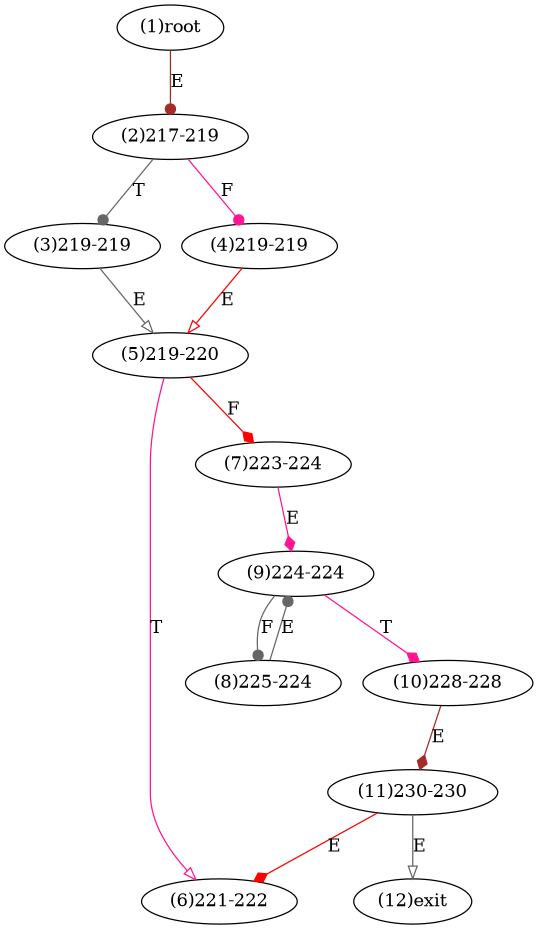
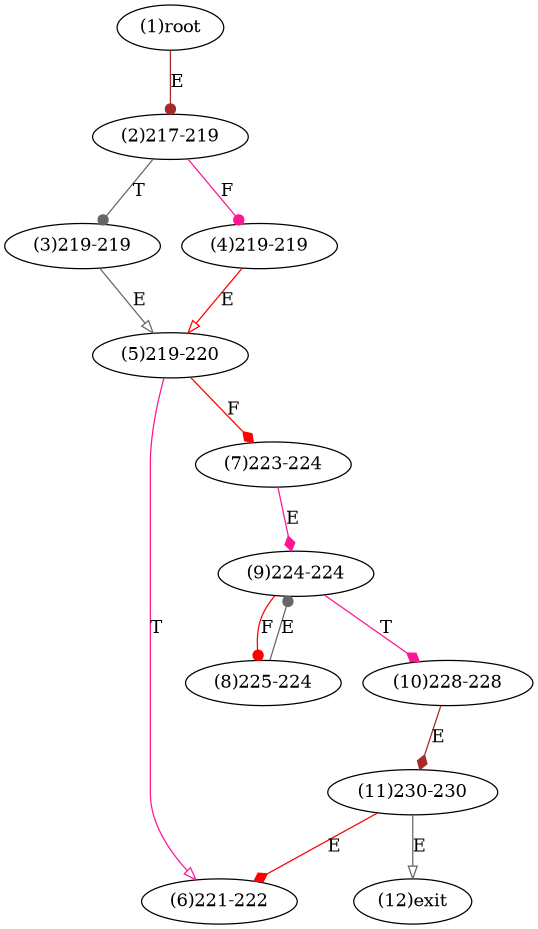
(260, 621) -> (260, 621)
